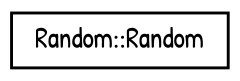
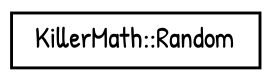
(120, 40) -> (136, 40)
